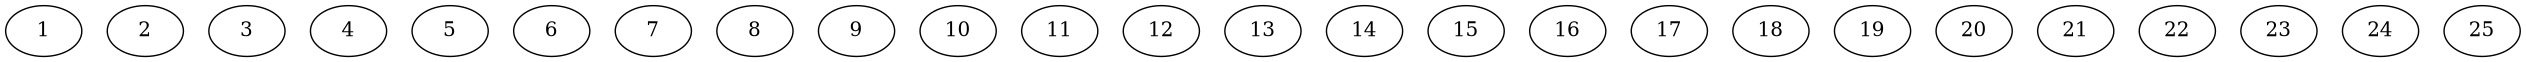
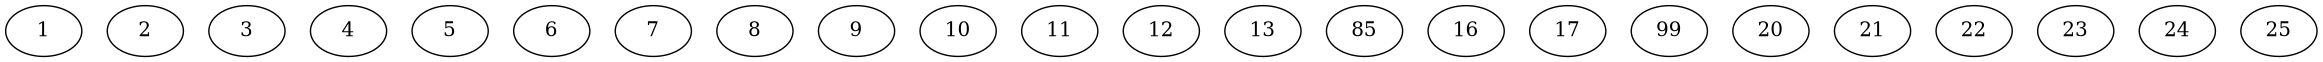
(1365, 31) -> none
(1466, 31) -> (1365, 31)
(1771, 31) -> none
(1873, 31) -> (1669, 31)
